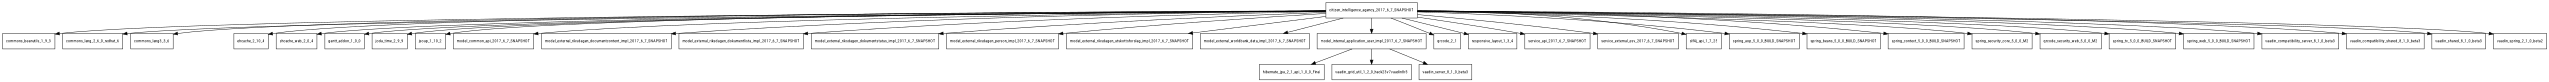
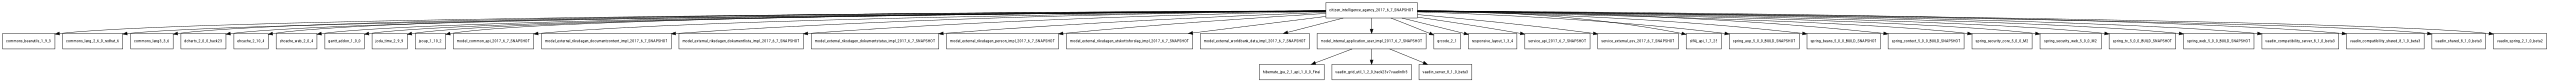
none -> (203, 41)
(2071, 41) -> (2071, 41)
